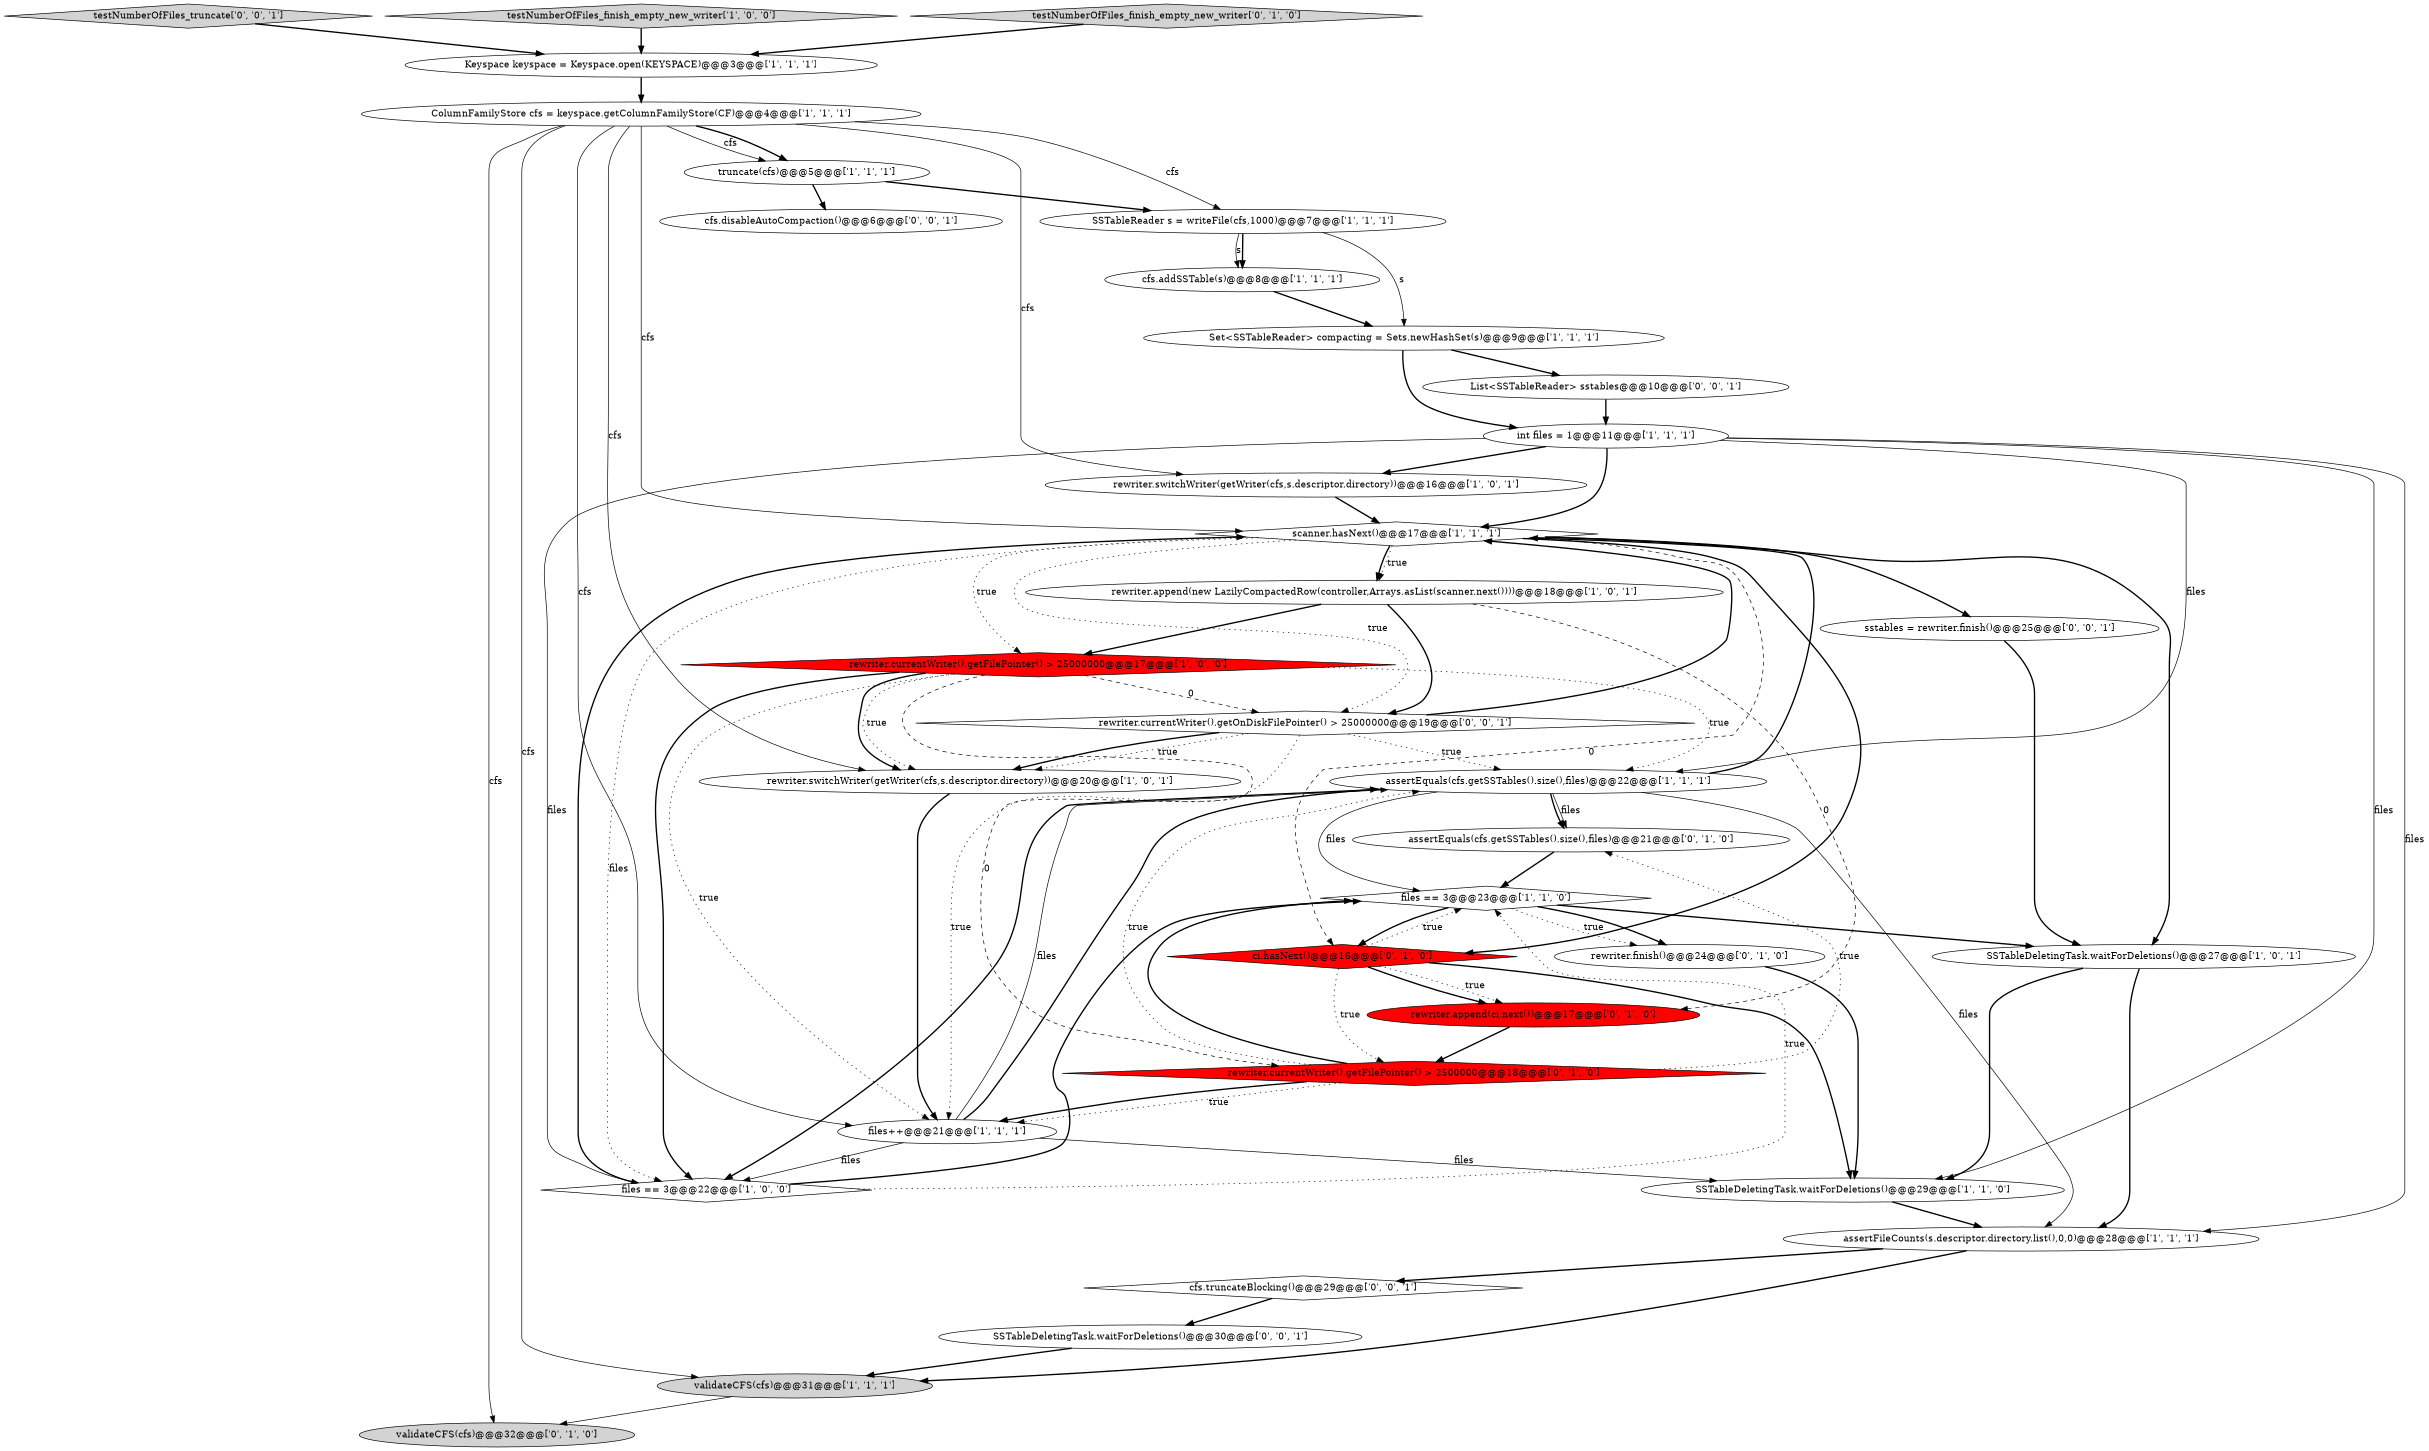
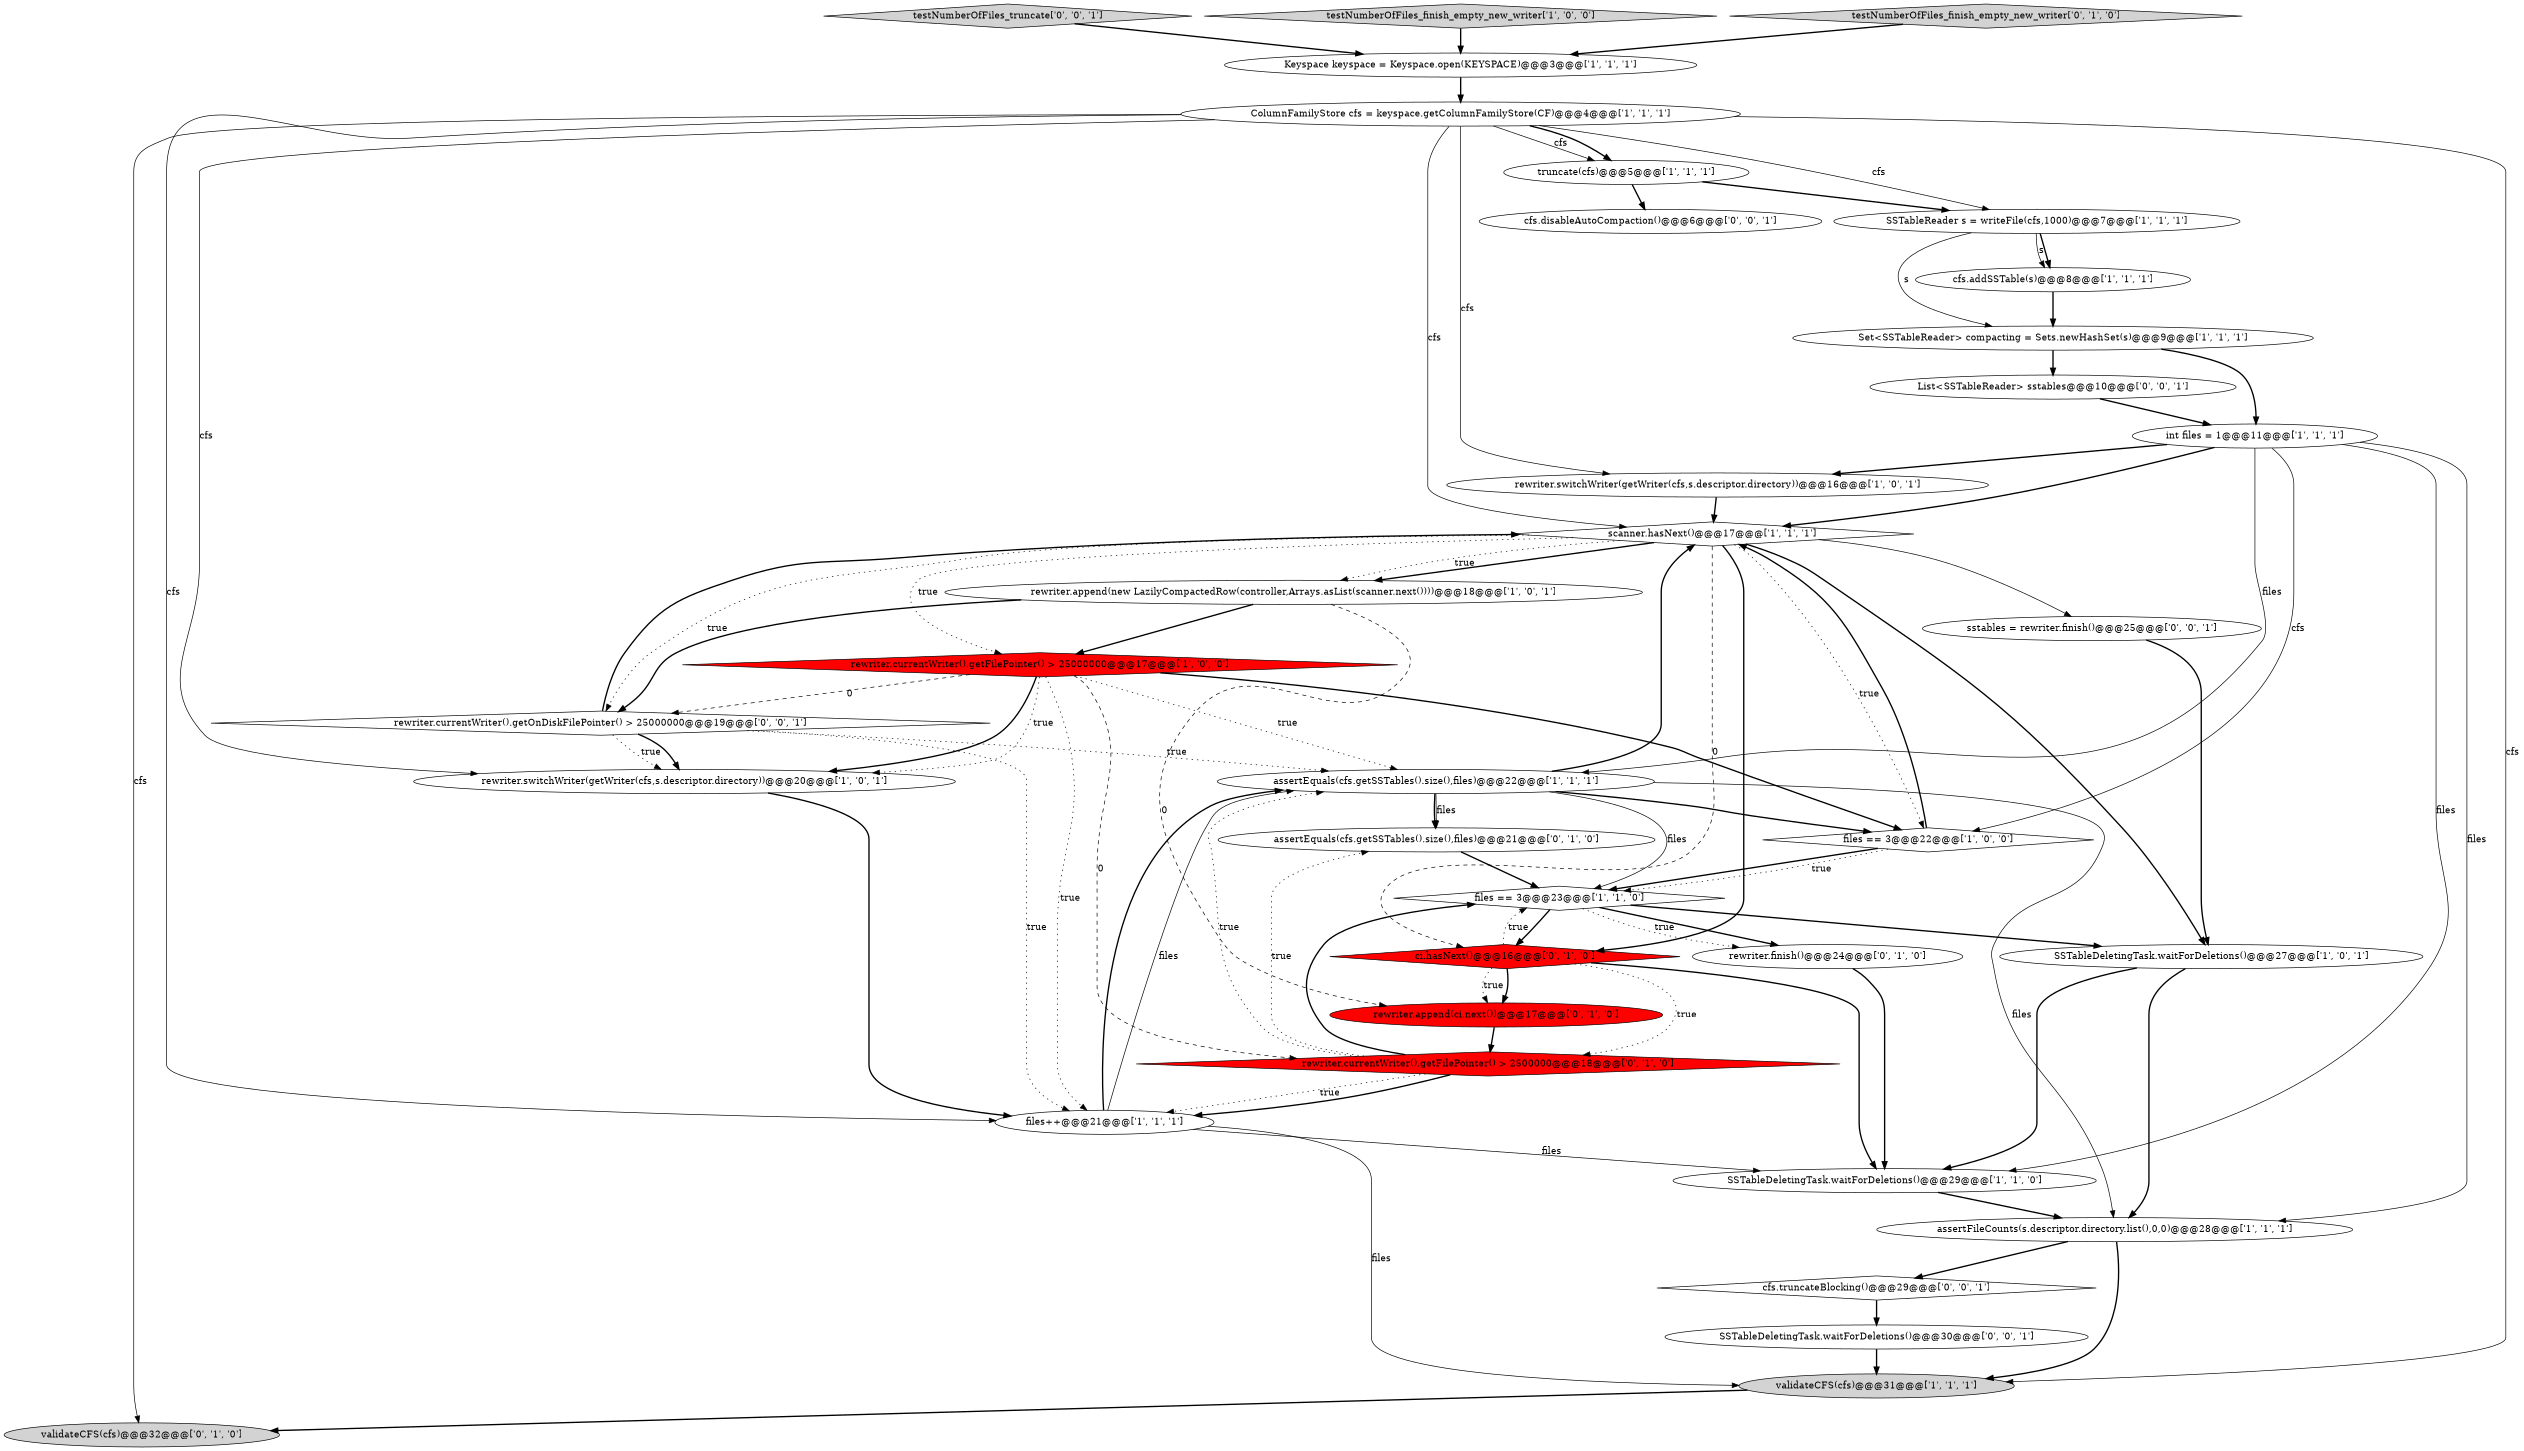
(1845, 563) -> (1946, 563)
(557, 811) -> (2298, 629)
(619, 869) -> (1870, 694)
(827, 1161) -> (1381, 1350)
(649, 1410) -> (1013, 1410)
